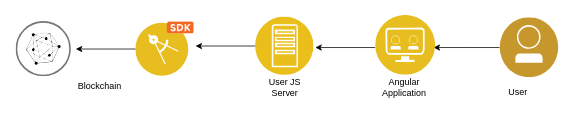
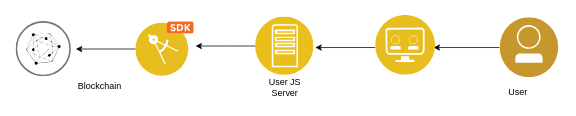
(405, 87) -> none
